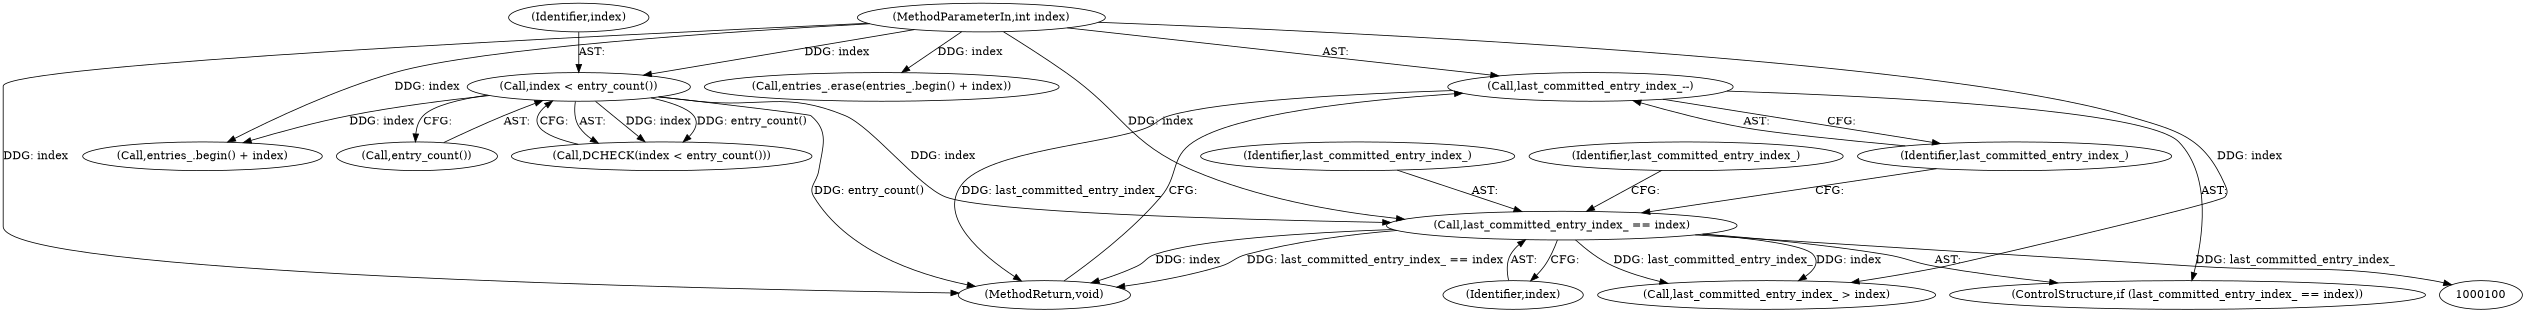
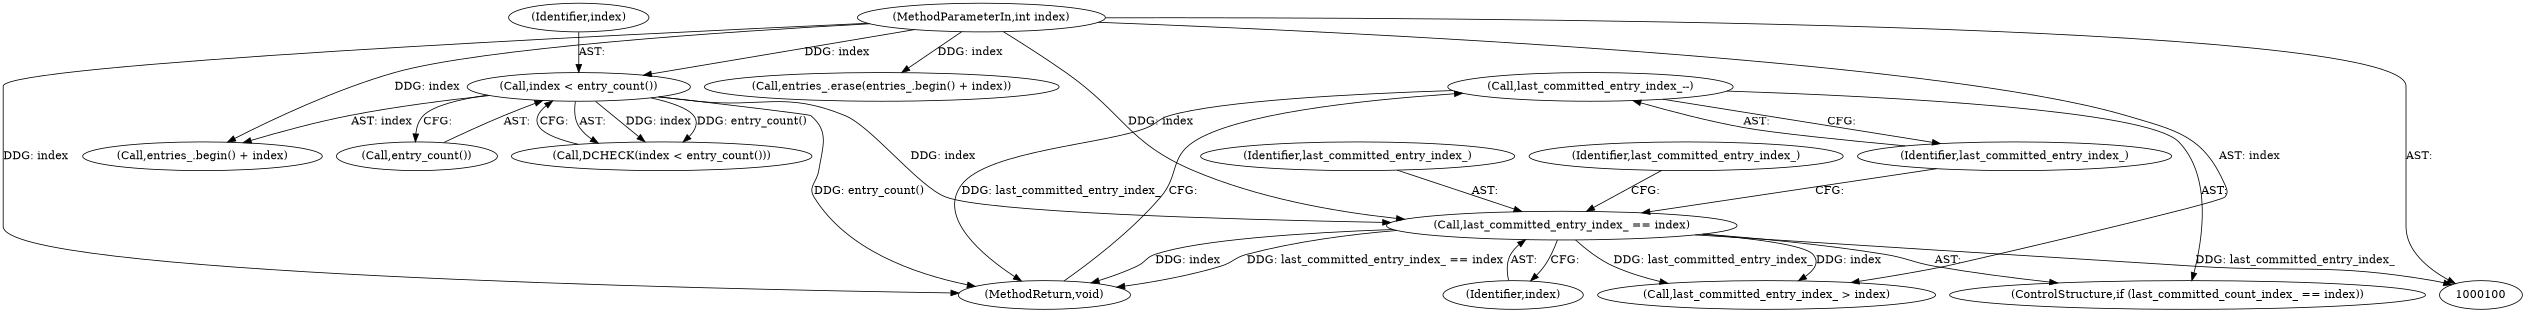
(1279, 51) -> (1865, 27)
(382, 122) -> (382, 122)
(2250, 156) -> (2250, 156)
(2188, 295) -> (2188, 295)
